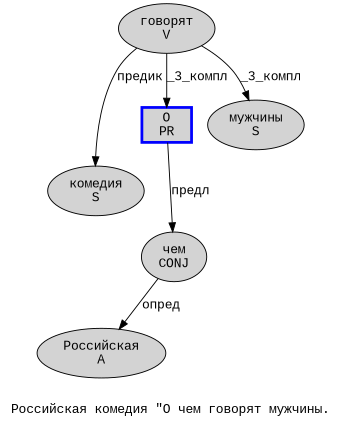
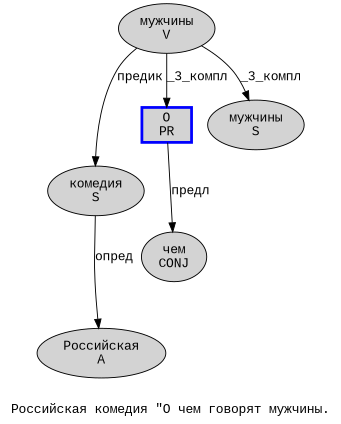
(167, 29) -> (167, 29)
(142, 300) -> (95, 267)
